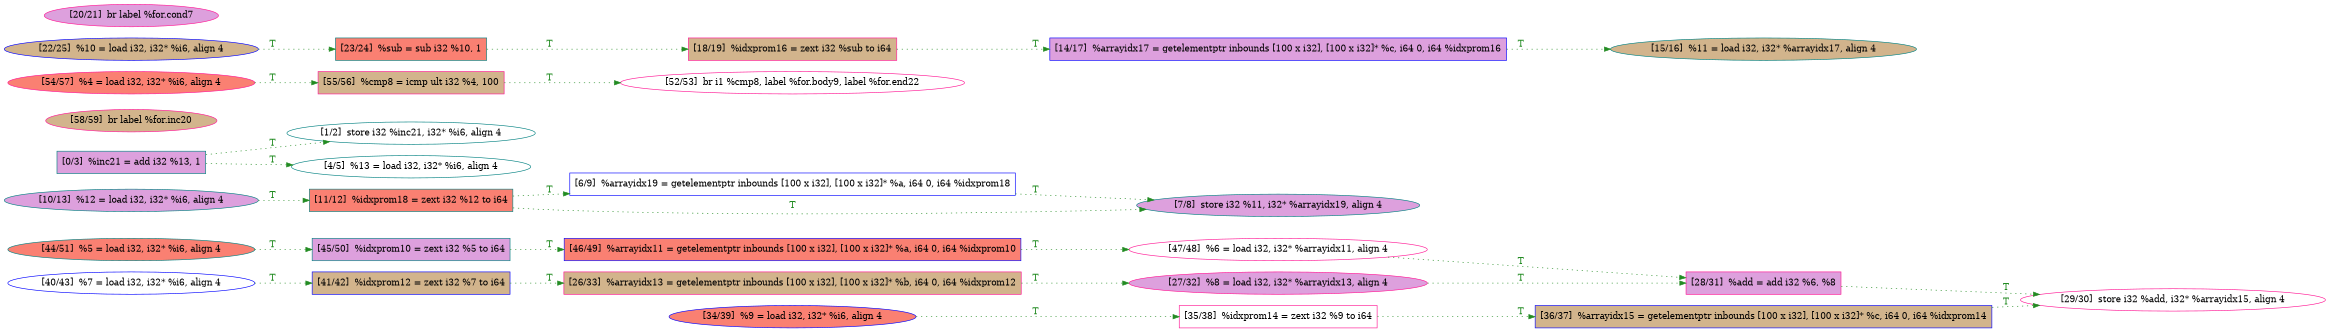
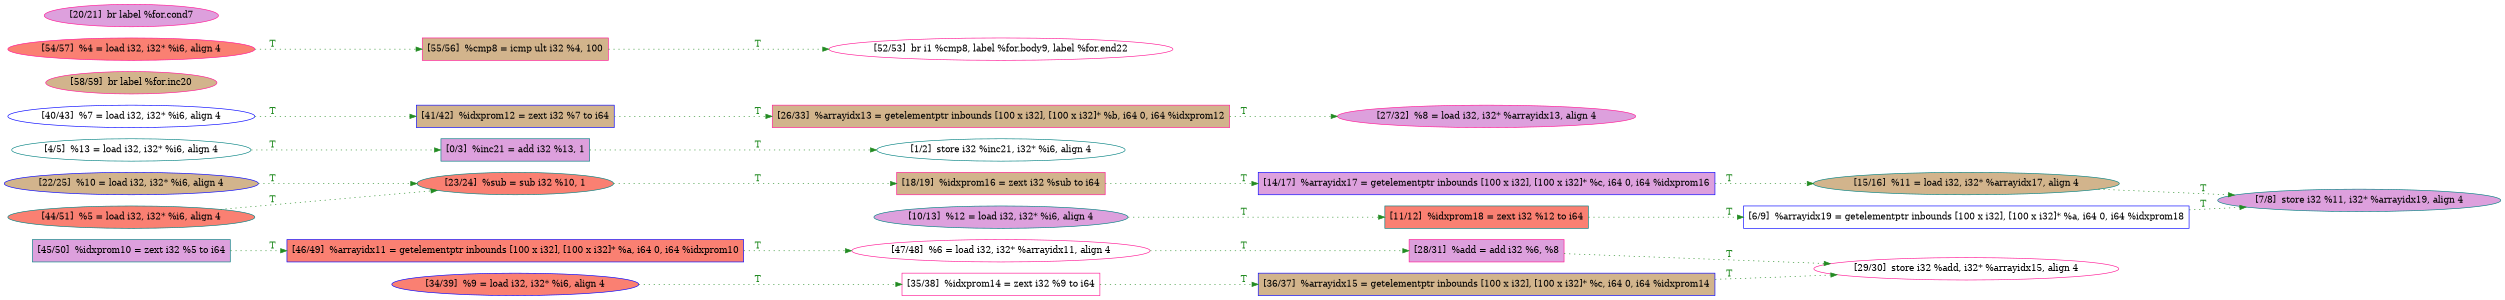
(411, 49) -> (515, 184)
(246, 164) -> (343, 150)
(826, 214) -> (2163, 192)
(280, 250) -> (326, 200)
(1554, 283) -> none
